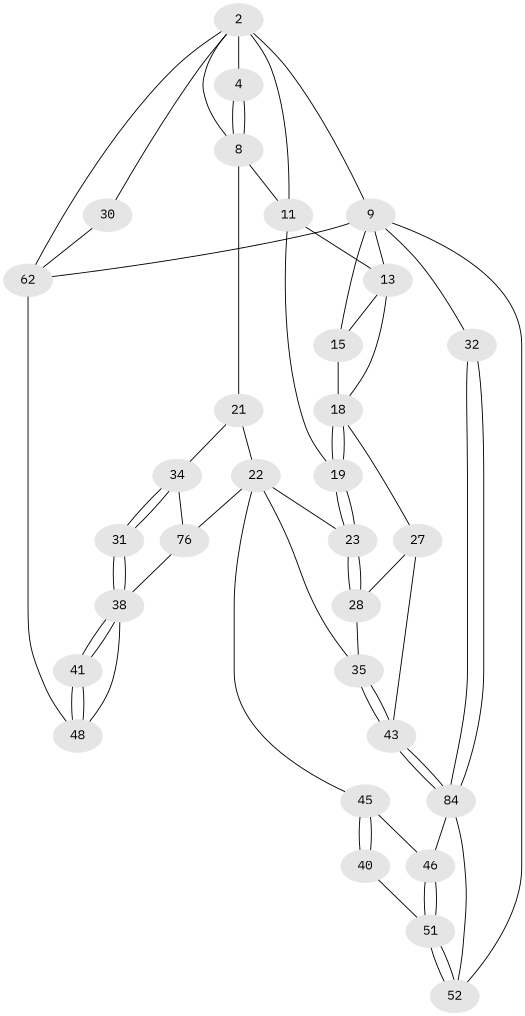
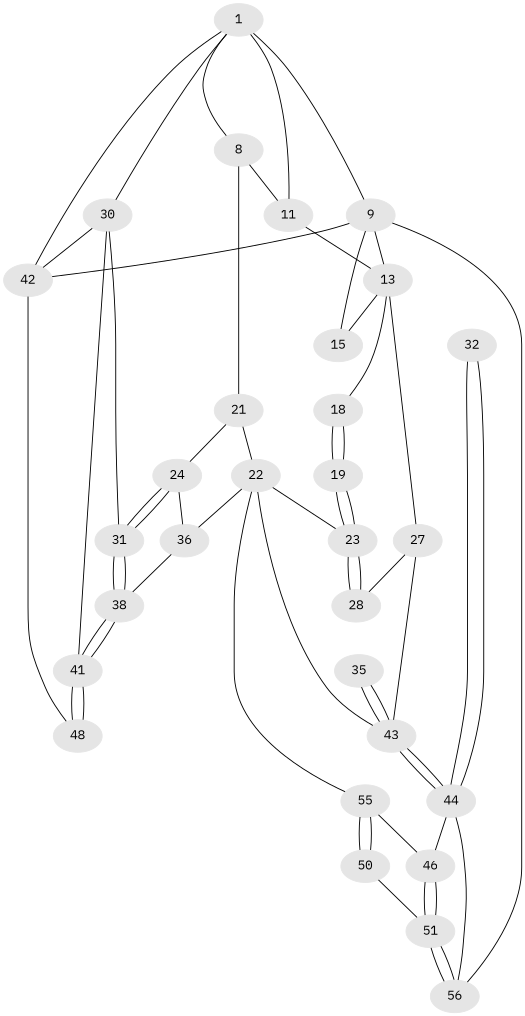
(239, 20) -> (239, 20)
(239, 85) -> none
(429, 276) -> none
(28, 280) -> (28, 280)
(289, 350) -> none
none -> (116, 378)
(338, 378) -> none
none -> (92, 443)
(380, 474) -> (403, 410)
(177, 476) -> (177, 476)
(184, 541) -> (184, 541)
(302, 576) -> (291, 622)
(358, 638) -> none
(114, 675) -> none
(365, 801) -> (365, 801)
(451, 801) -> (451, 801)
(365, 866) -> (365, 866)
(455, 996) -> (455, 996)
